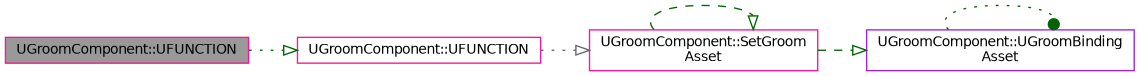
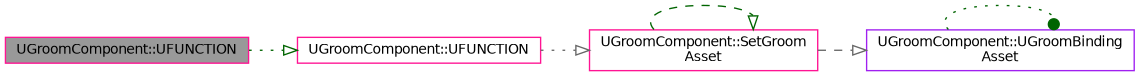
(835, 50) -> (835, 50)
